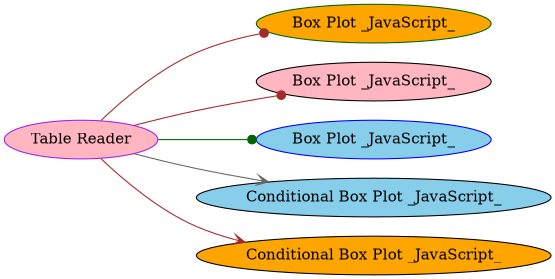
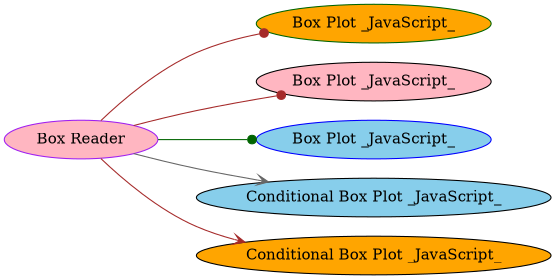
(81, 140) -> (81, 140)
